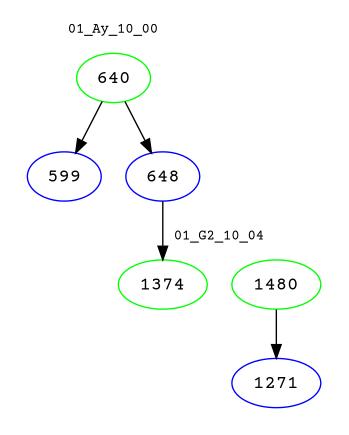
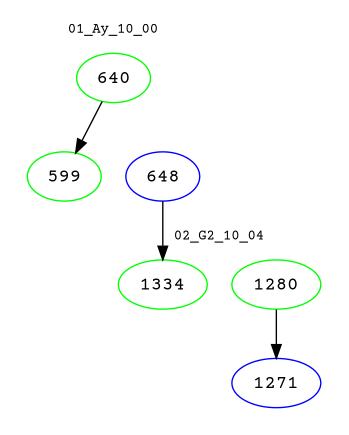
(135, 121) -> none
(64, 176) -> (64, 176)
(220, 236) -> (220, 236)
(163, 285) -> (163, 285)
(276, 285) -> (276, 285)
